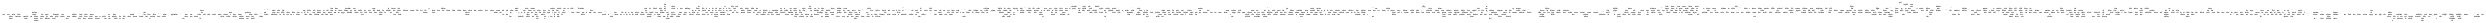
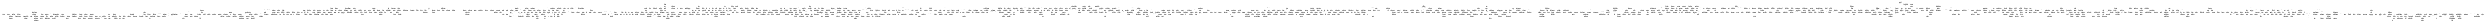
(1964, 8) -> none
(459, 10) -> none
(1384, 10) -> none
none -> (843, 14)
(1176, 14) -> none
(1690, 14) -> none
